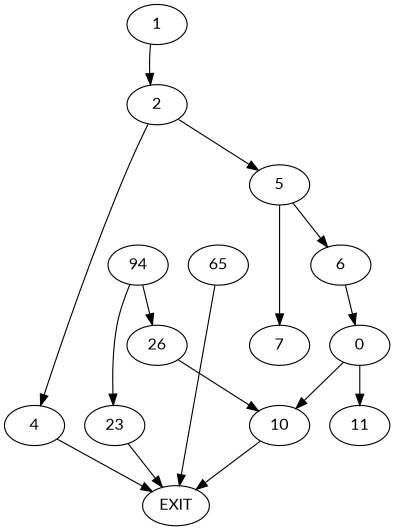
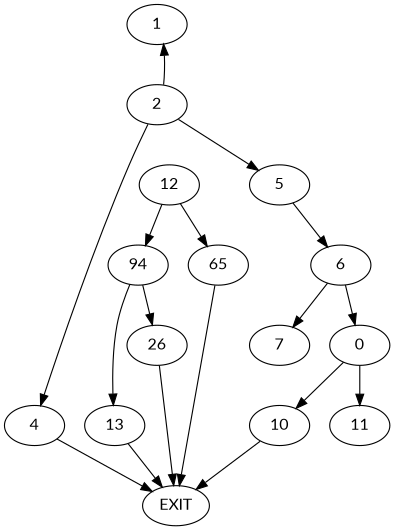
(150, 59) -> (165, 70)
none -> (169, 185)
(280, 259) -> (314, 301)
(214, 382) -> (166, 420)
(115, 426) -> (115, 426)
